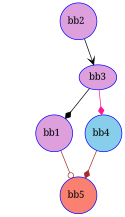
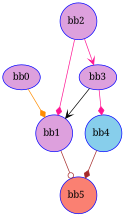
(88, 49) -> (88, 49)
none -> (67, 73)
none -> (22, 77)
(80, 101) -> (80, 101)
